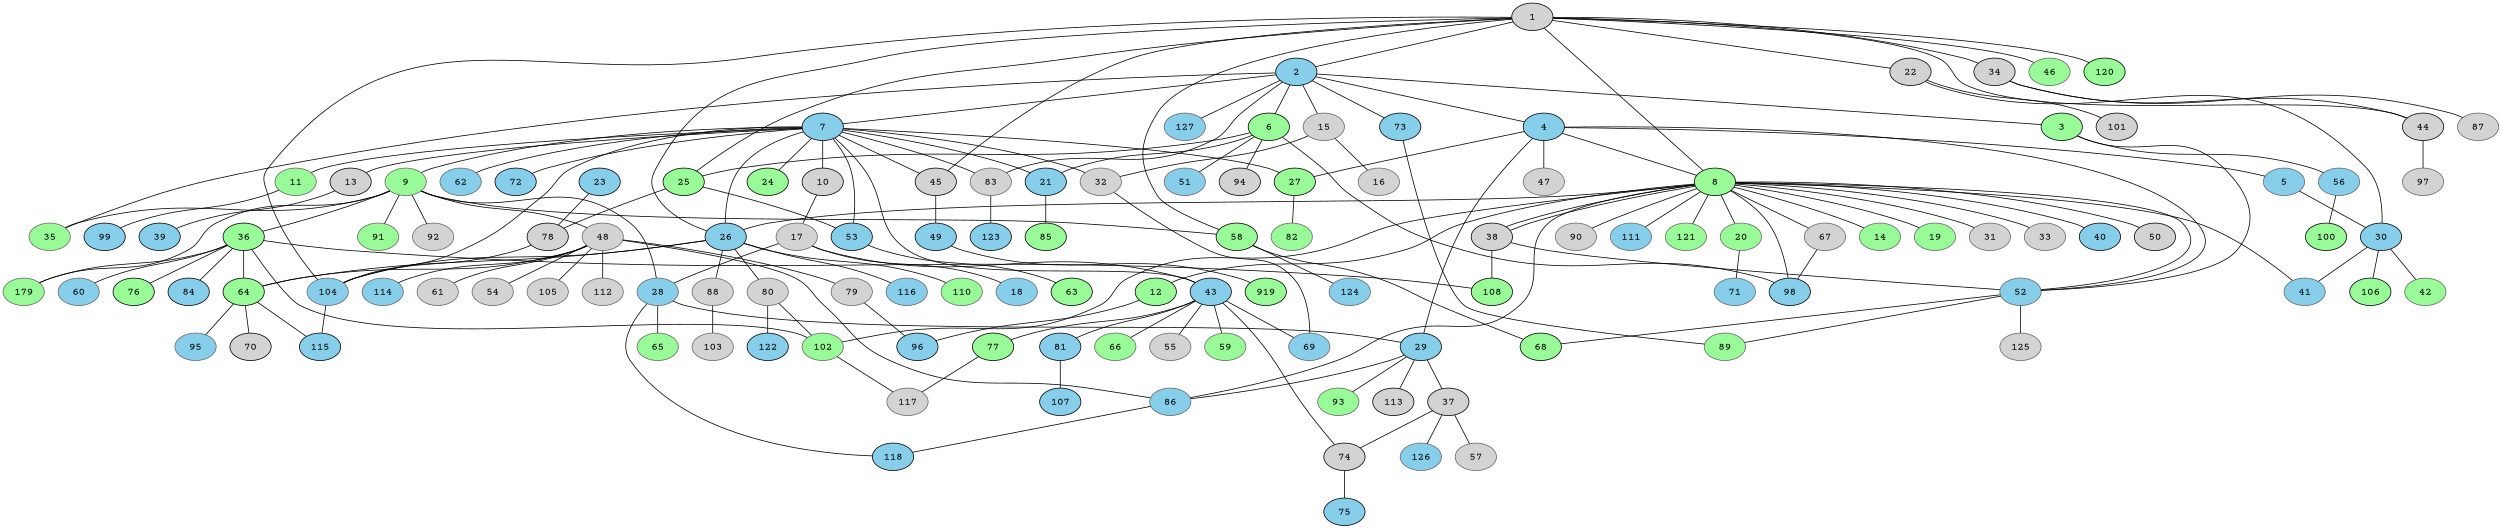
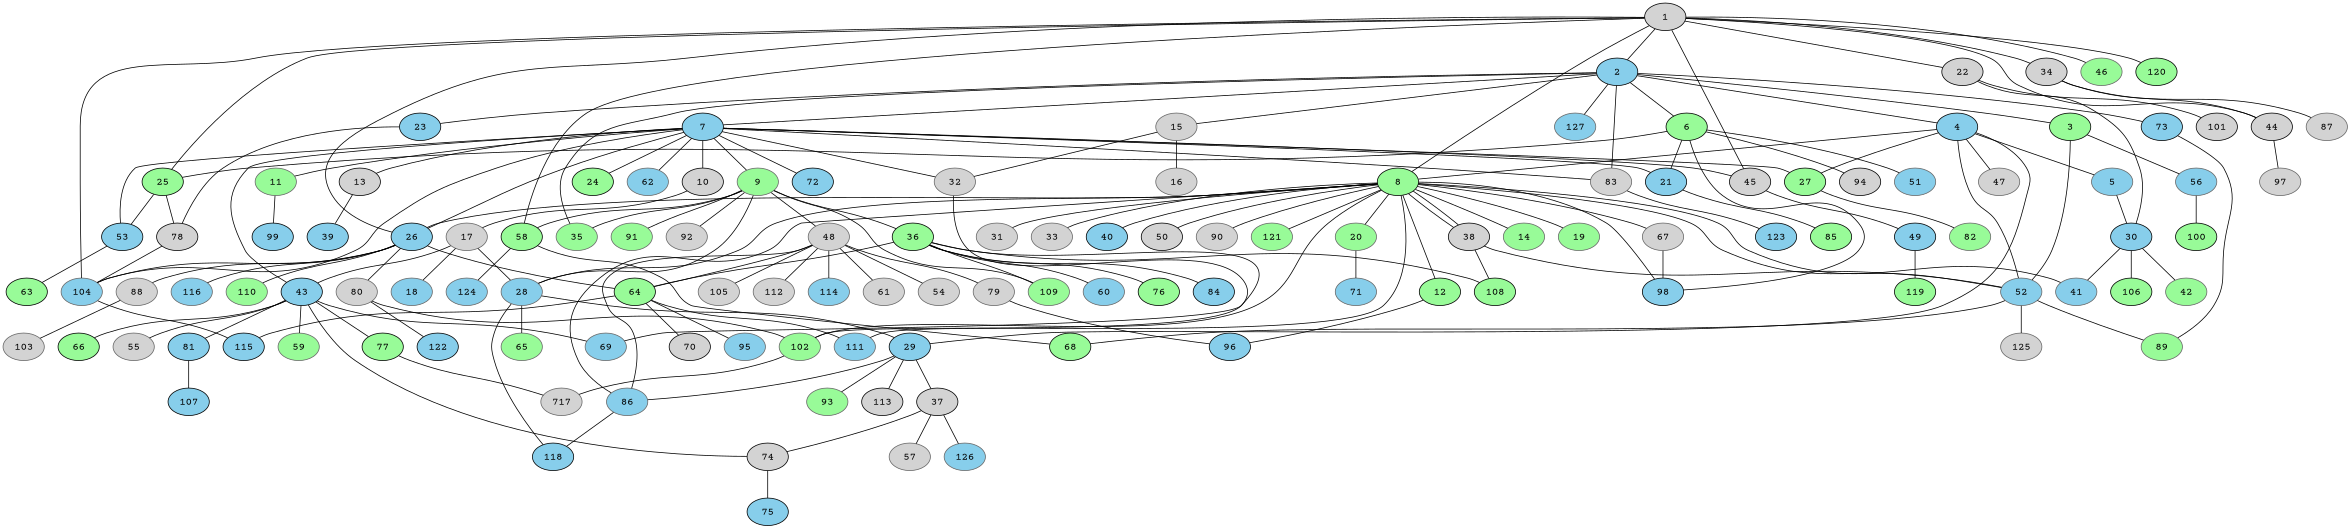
none -> (1018, 88)
none -> (908, 203)
(24, 292) -> (1049, 292)
(1266, 292) -> (1915, 292)
none -> (745, 319)
(1115, 347) -> (79, 347)
(907, 402) -> (561, 402)
